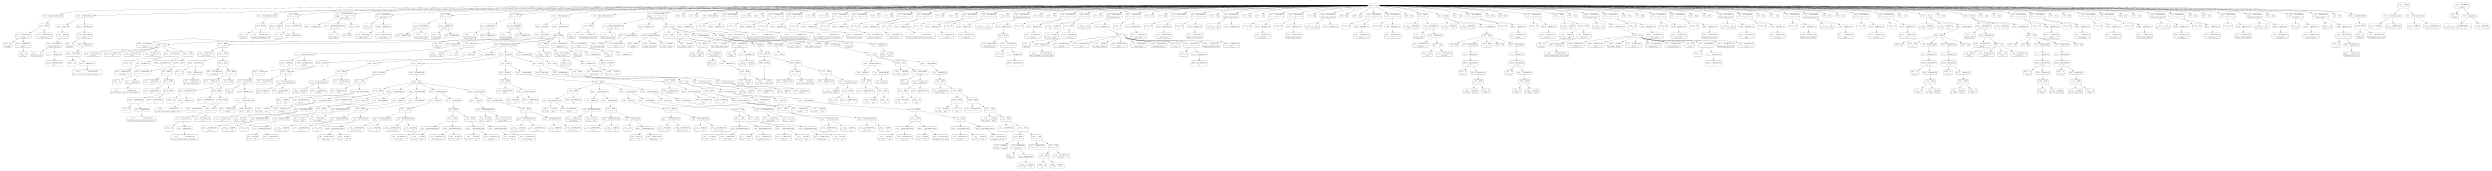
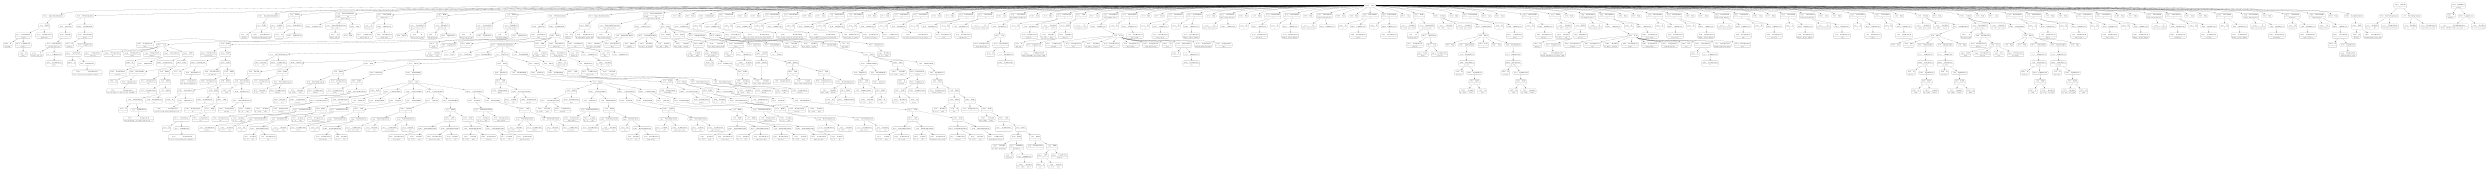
(406, 36) -> (404, 36)
